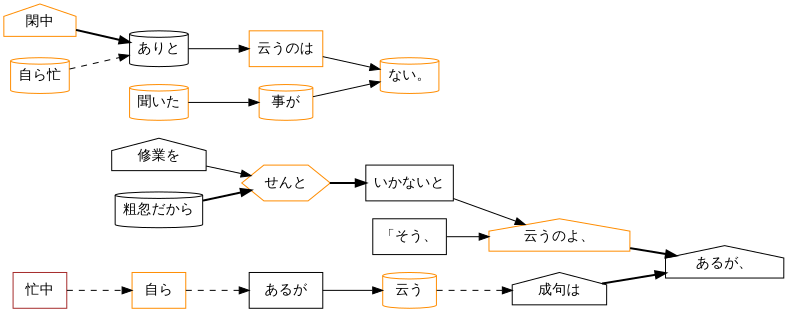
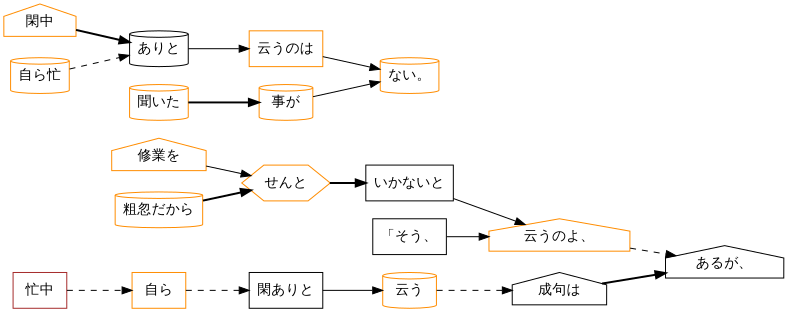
(218, 102) -> (218, 102)
(159, 156) -> (159, 156)
(159, 210) -> (159, 210)
(648, 251) -> (648, 251)
(286, 290) -> (286, 290)
